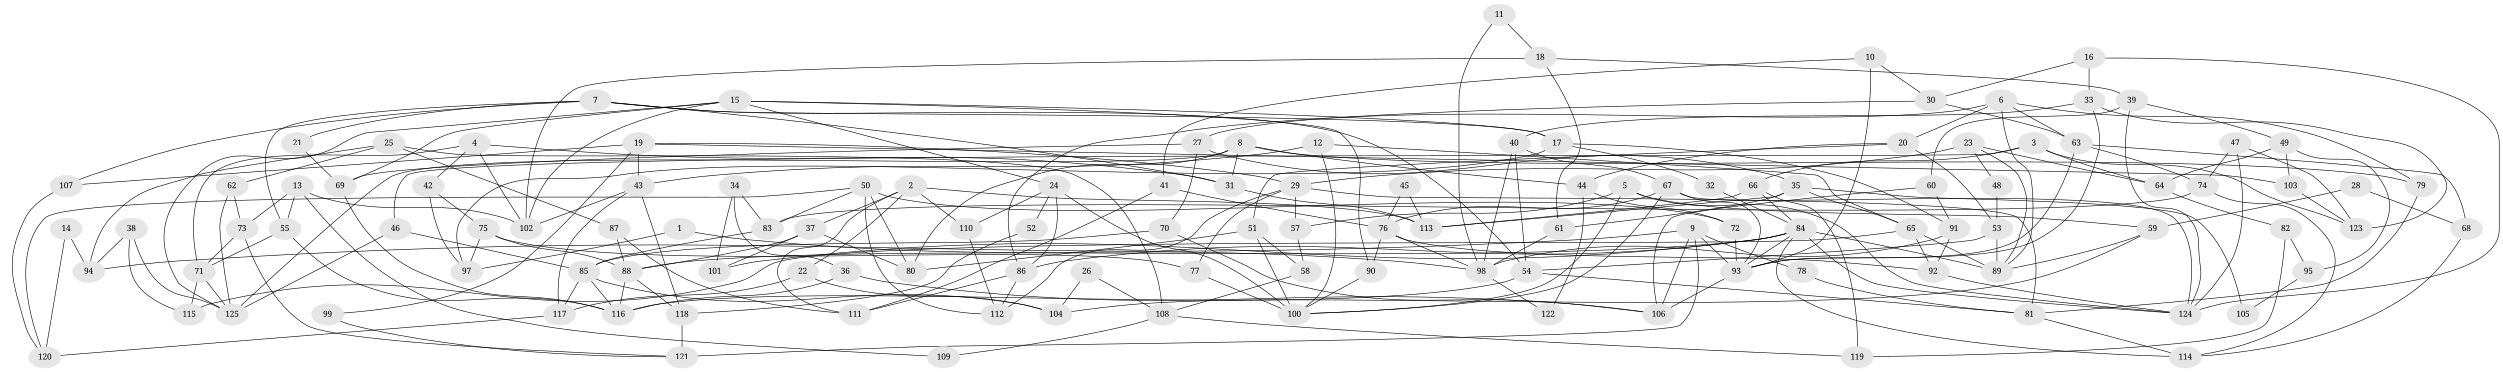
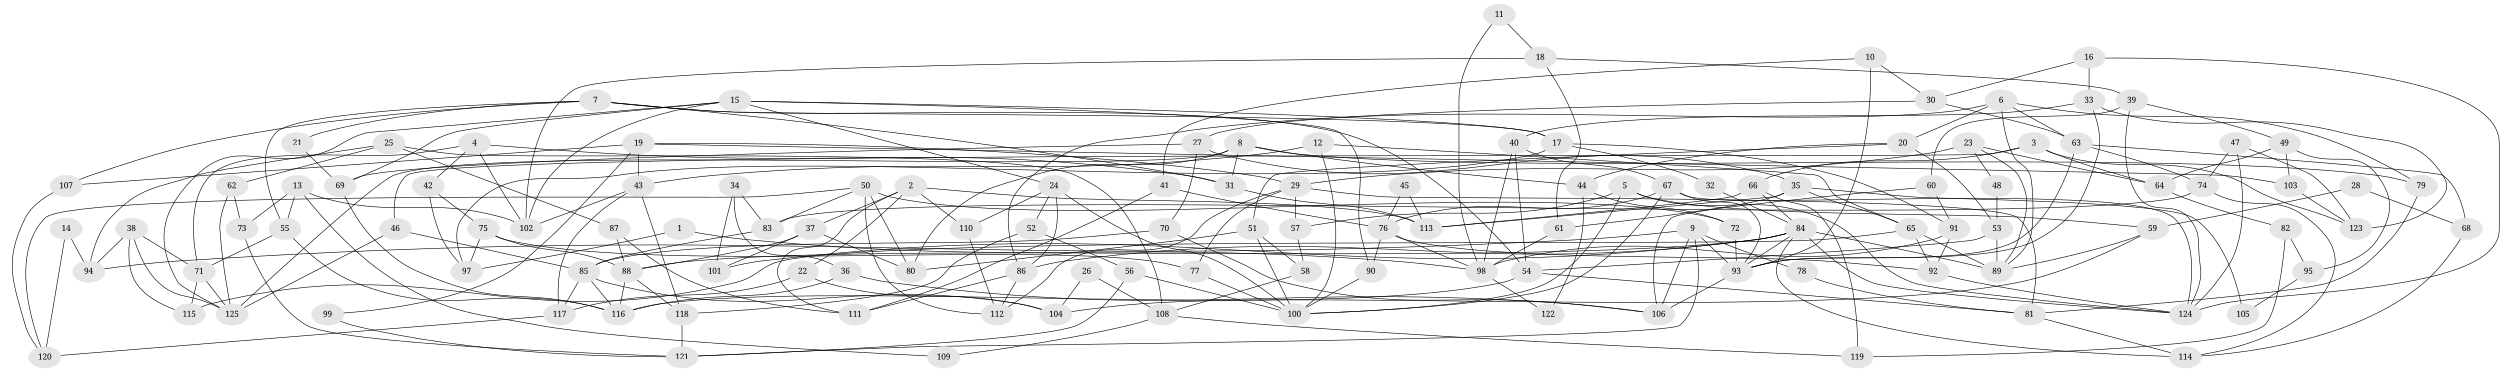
(218, 253) -> (161, 247)
none -> (1130, 272)
